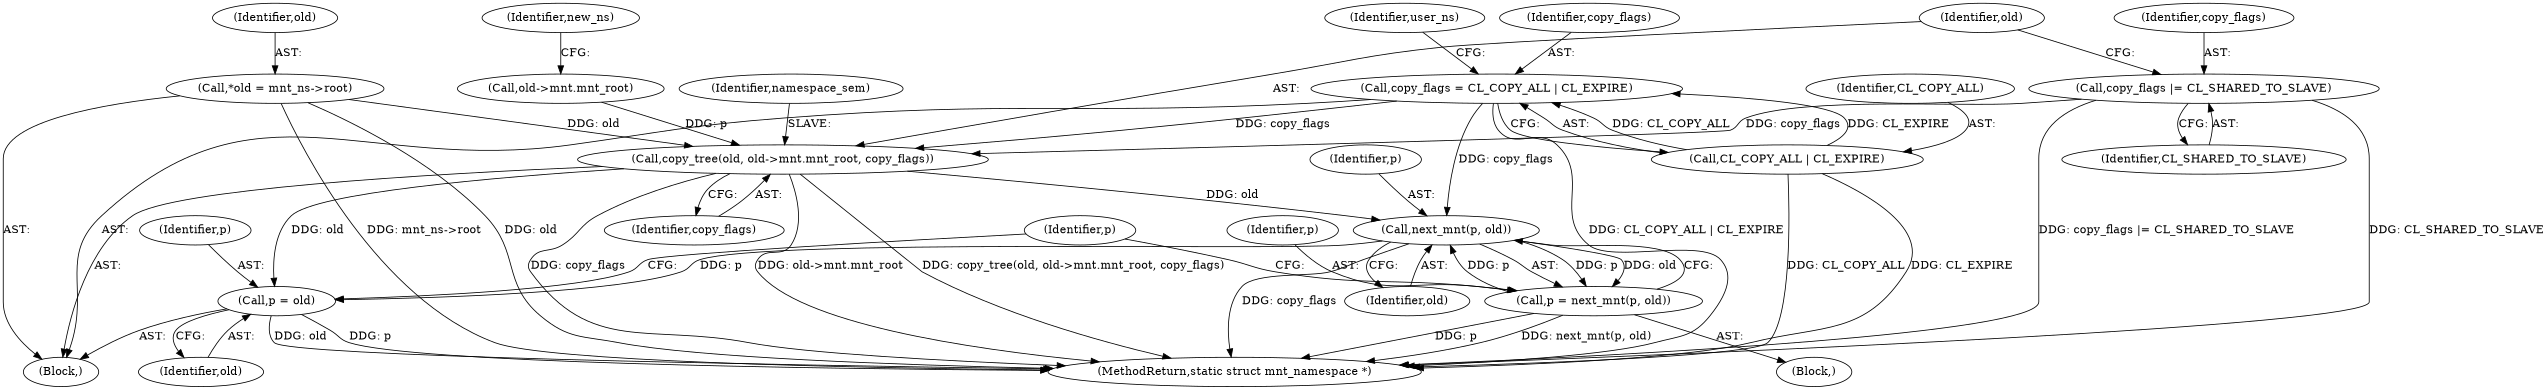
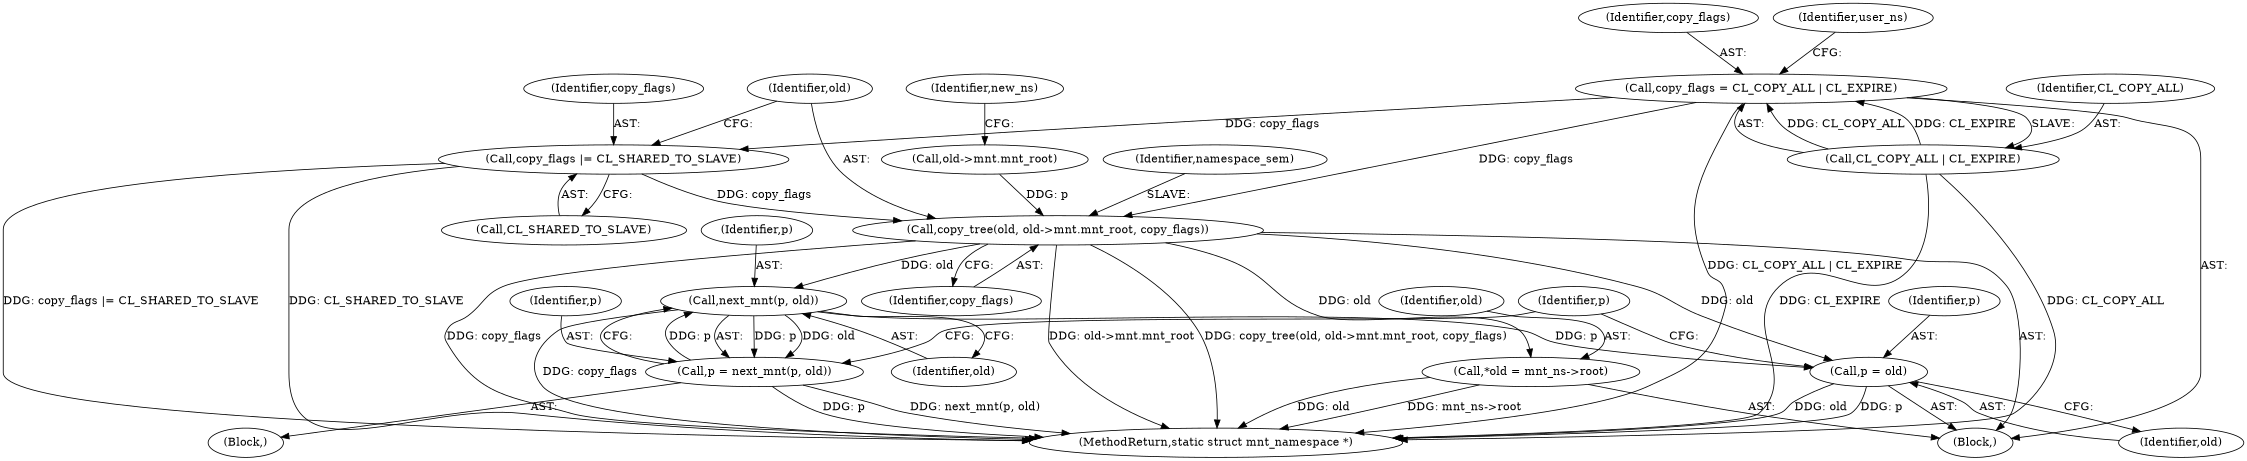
(517, 122) -> (1306, 311)
(1527, 124) -> (2055, 124)
(1457, 152) -> (1180, 122)
(2204, 160) -> (564, 230)
